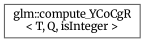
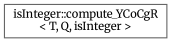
(72, 21) -> (86, 21)
